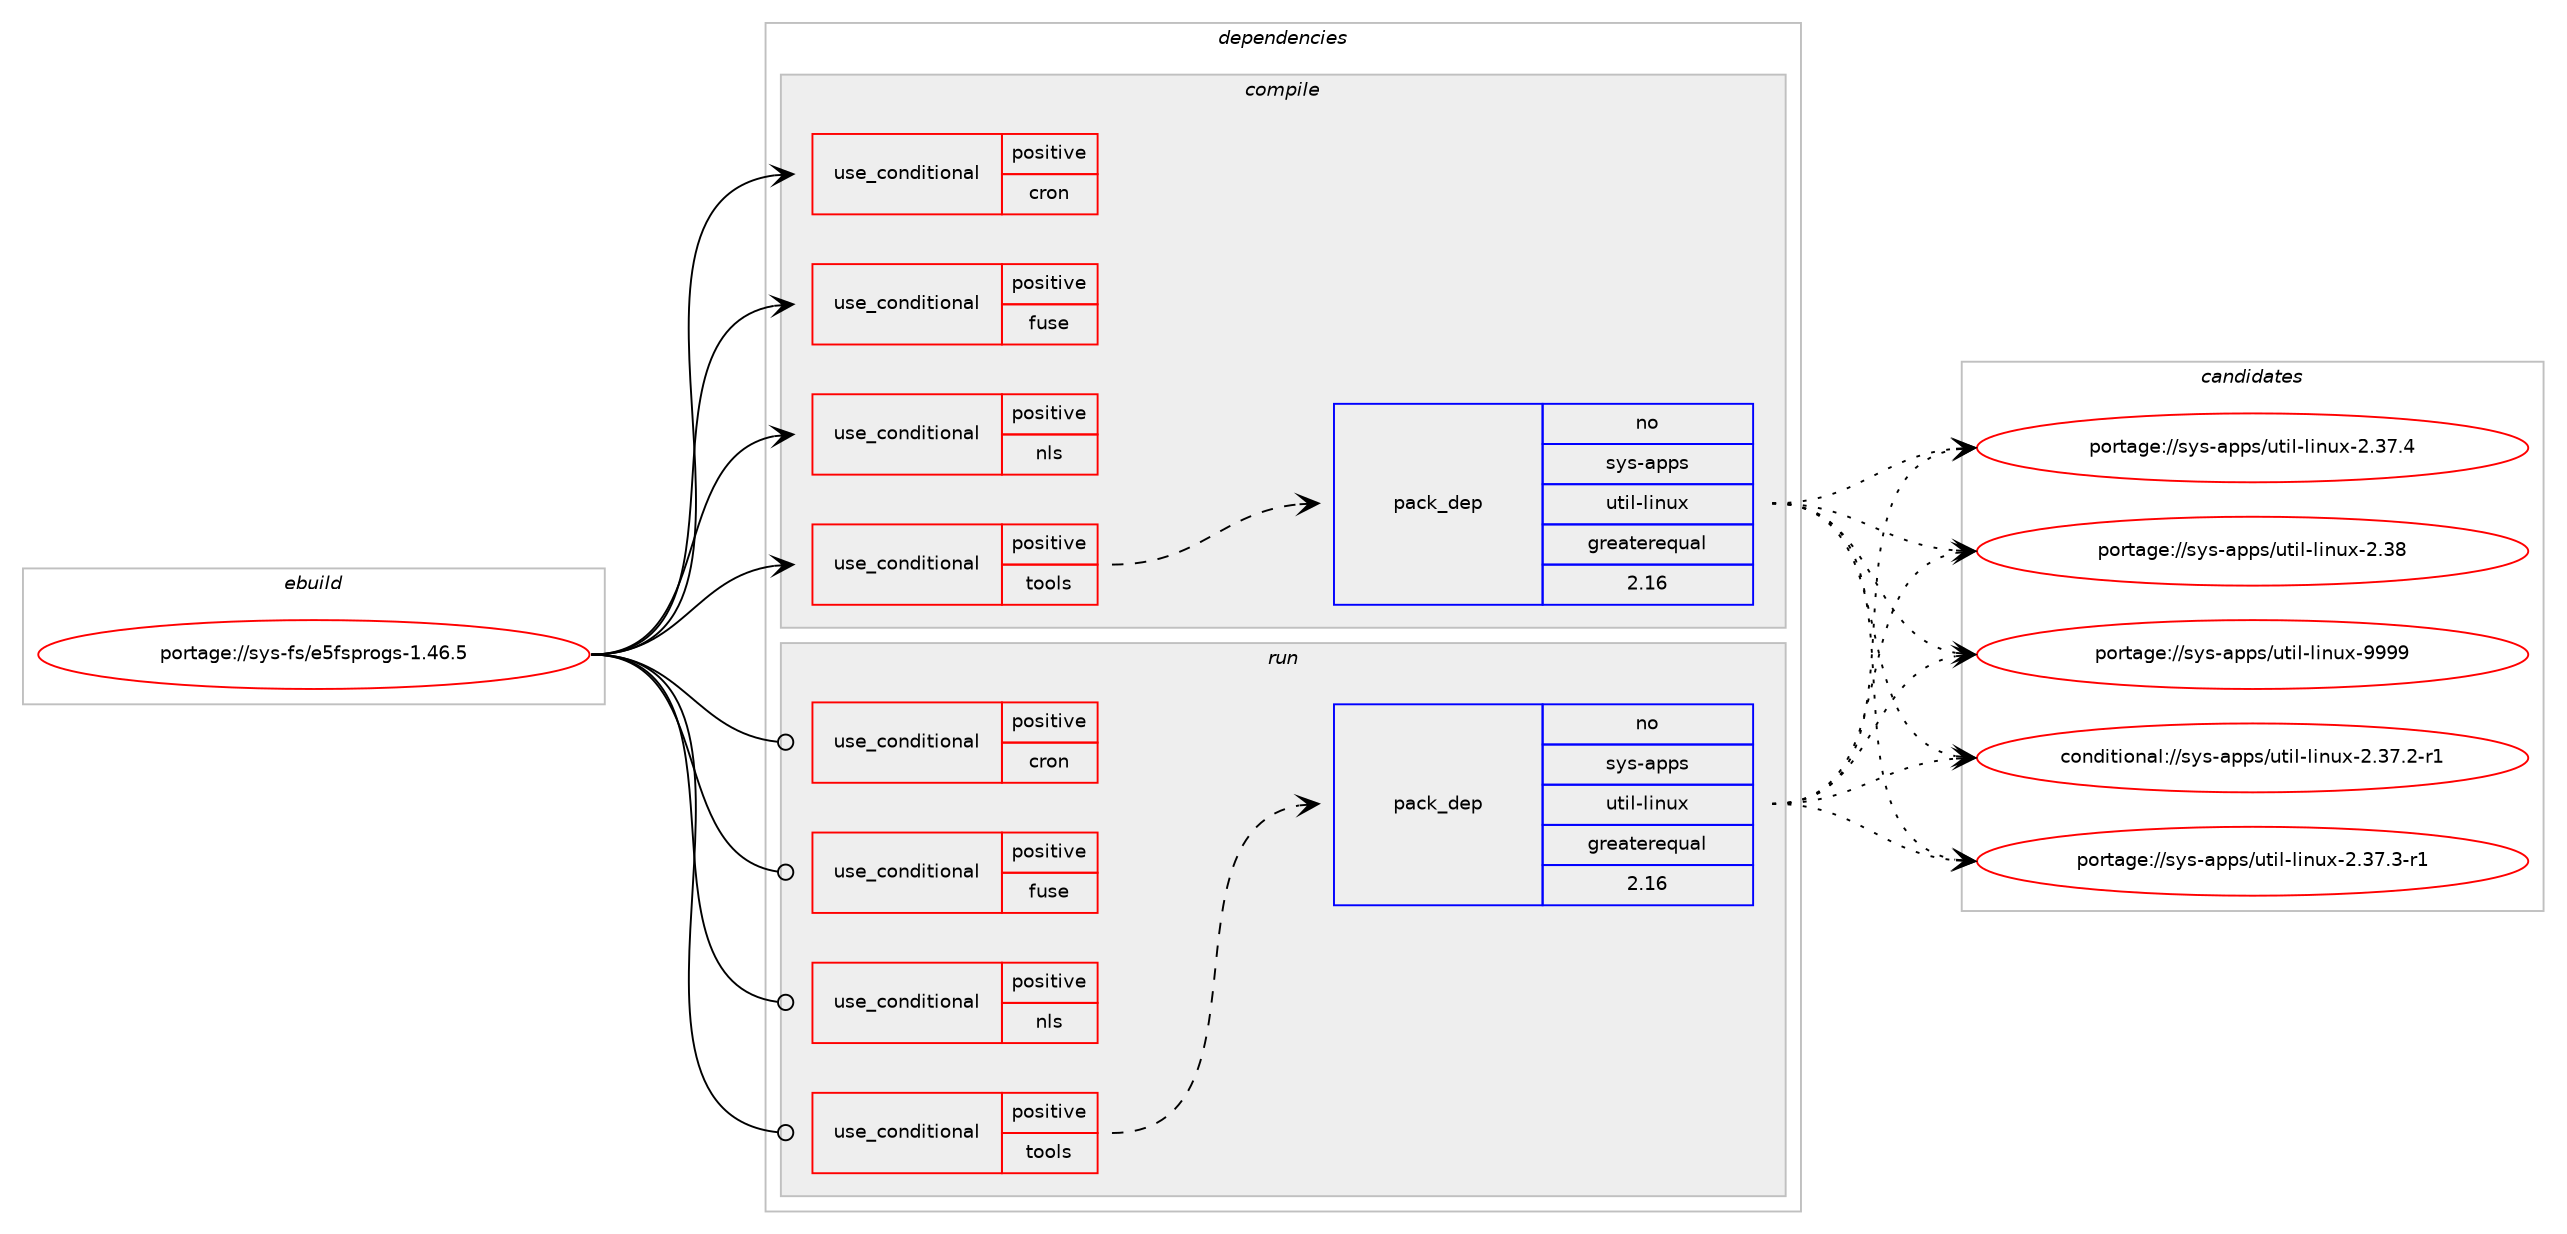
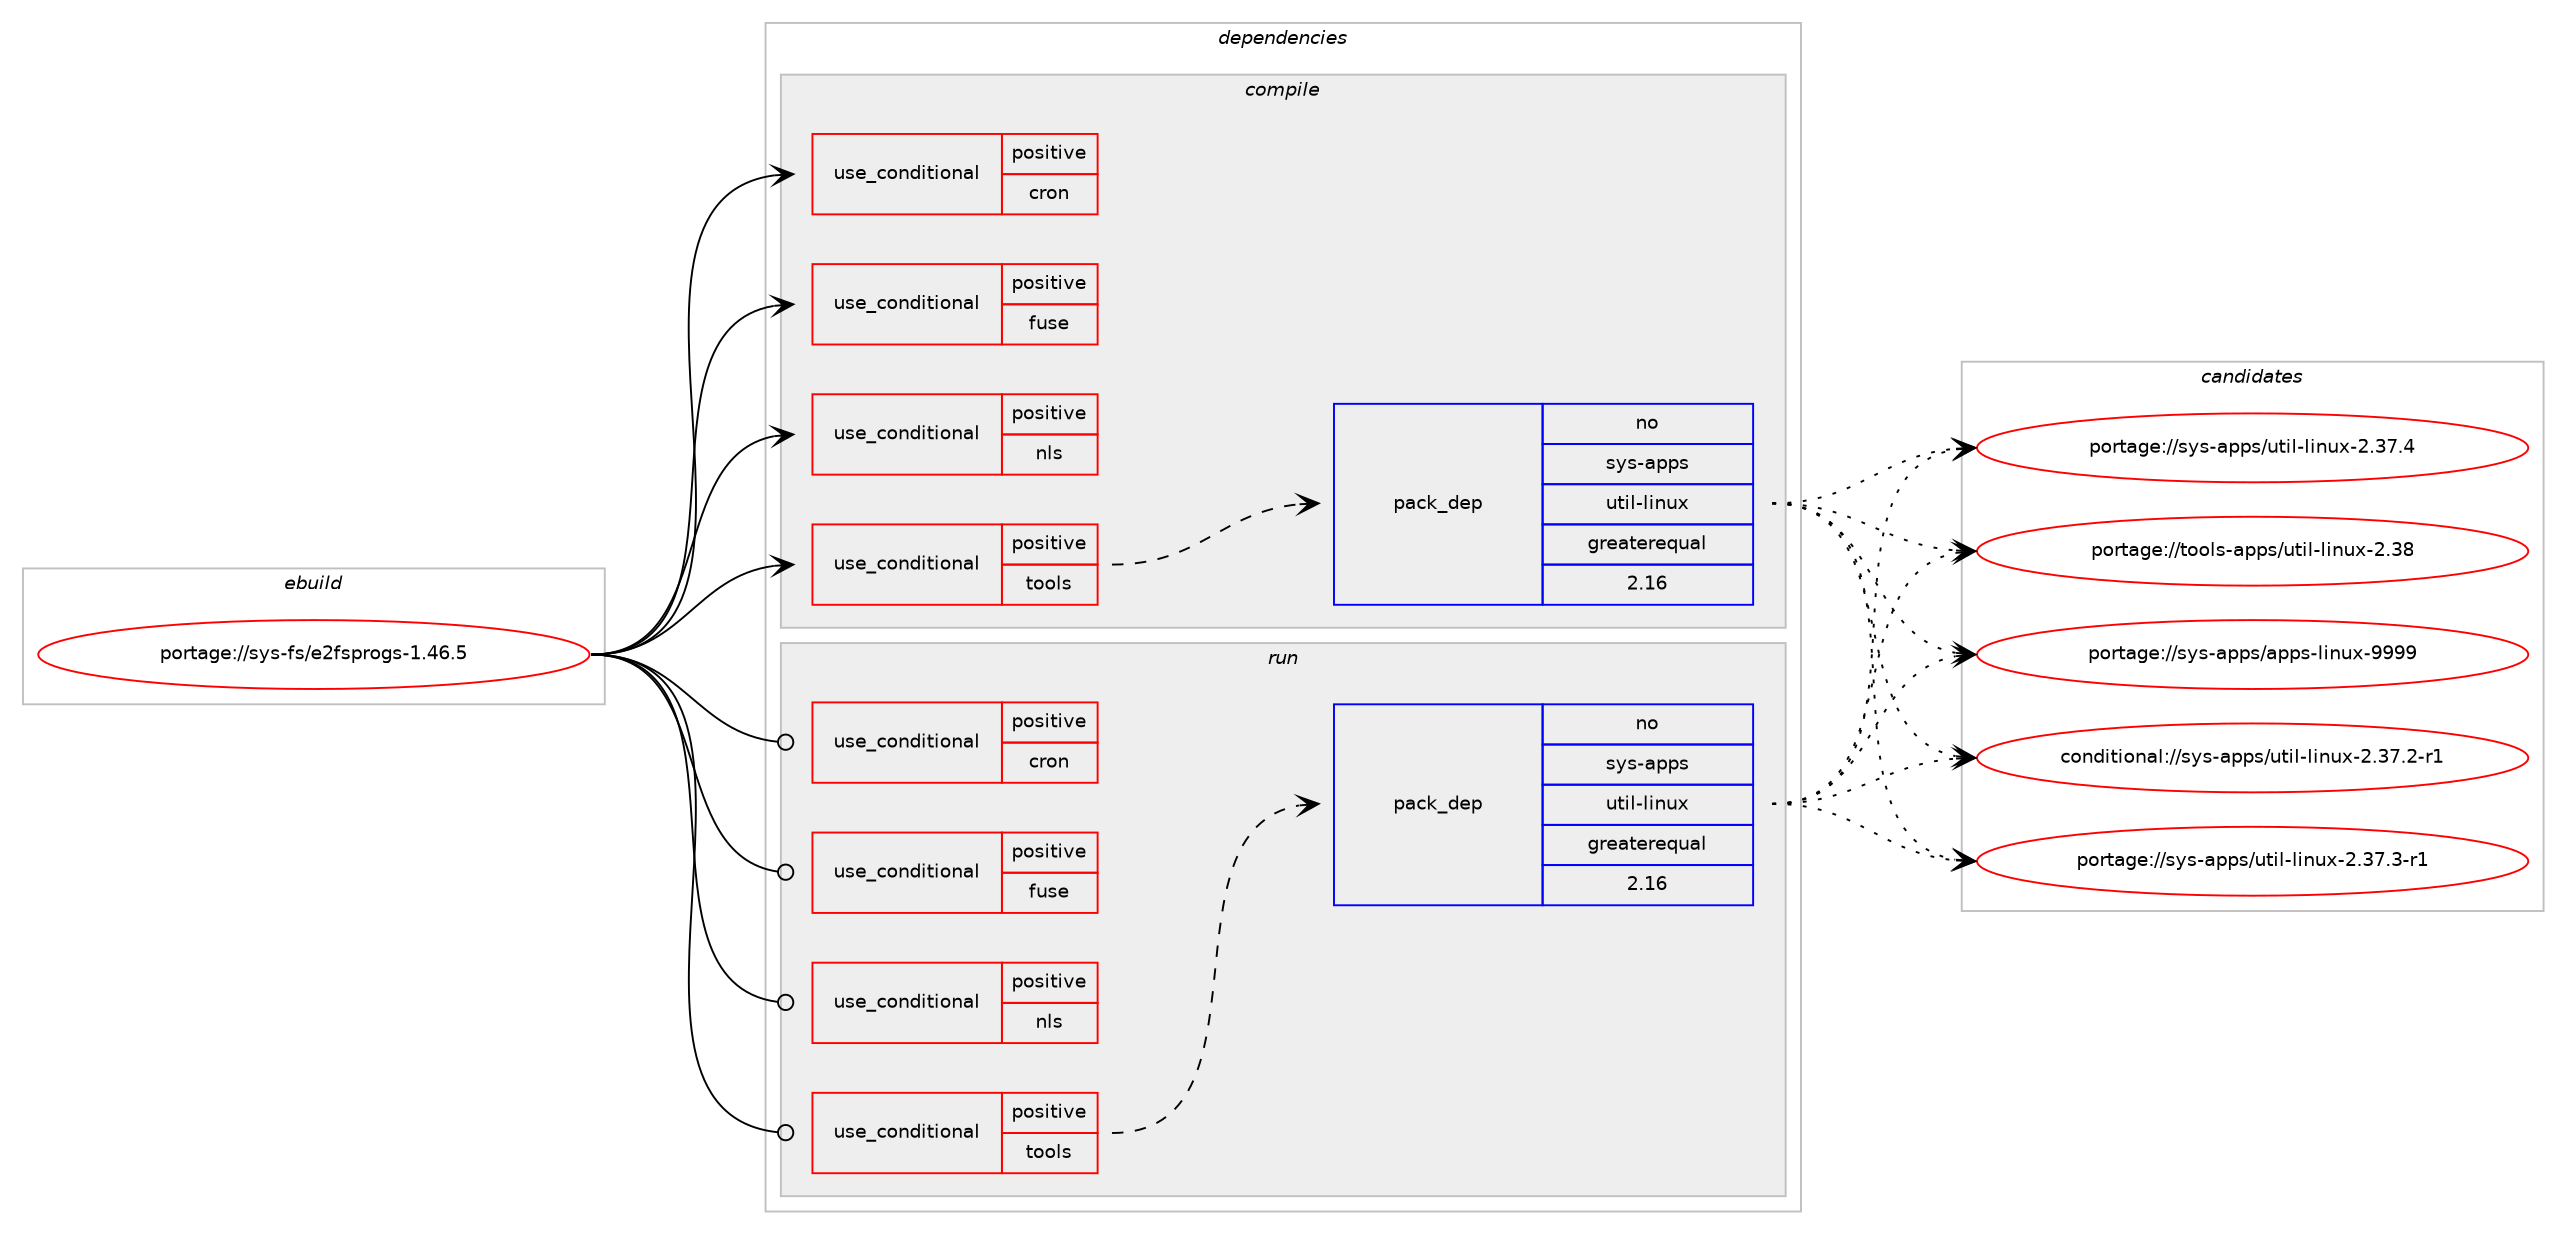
(2253, 551) -> (2253, 551)
(314, 655) -> (314, 655)
(2253, 655) -> (2253, 655)
